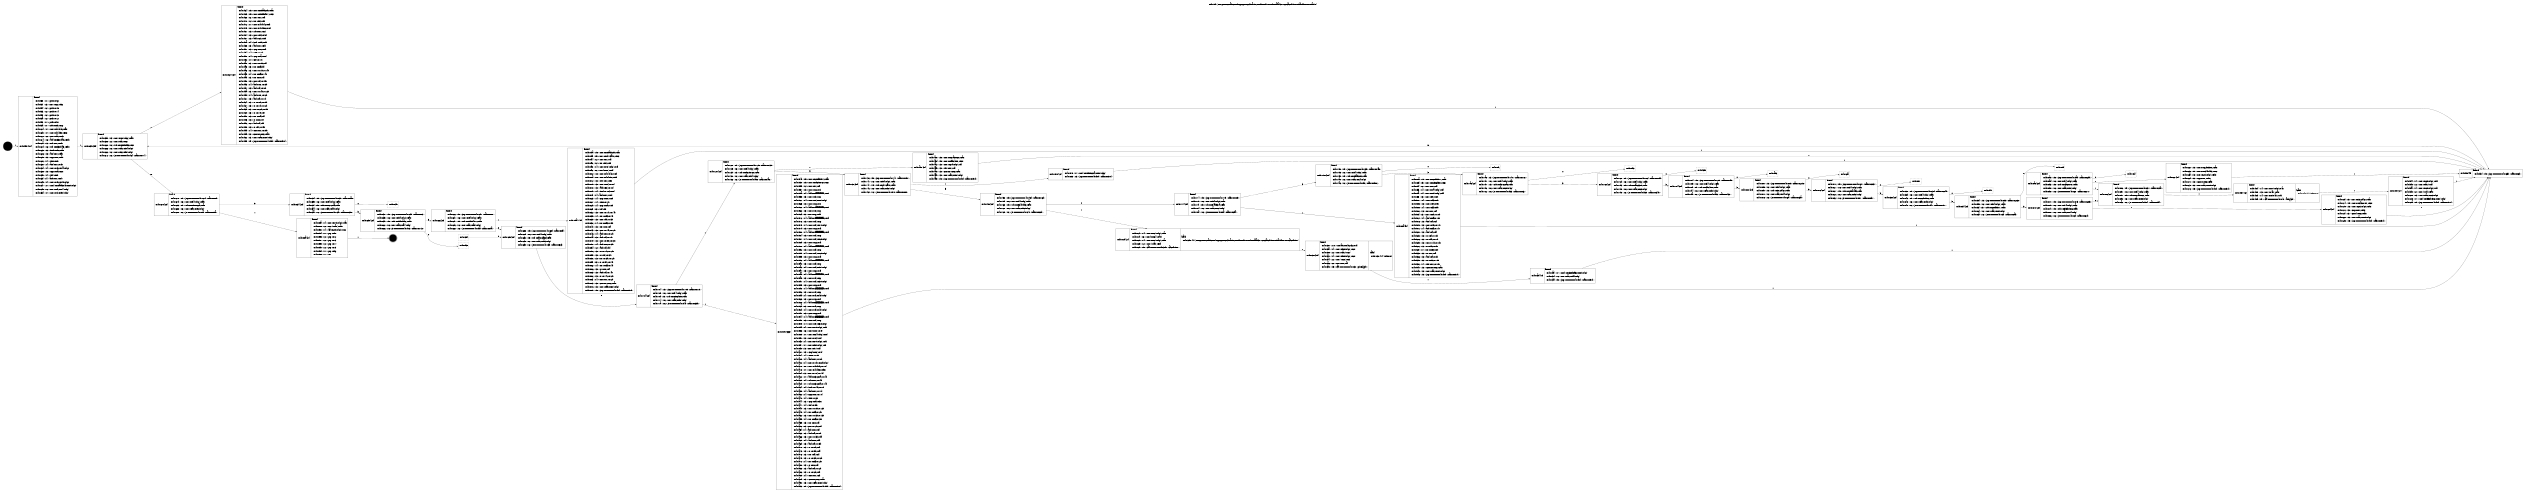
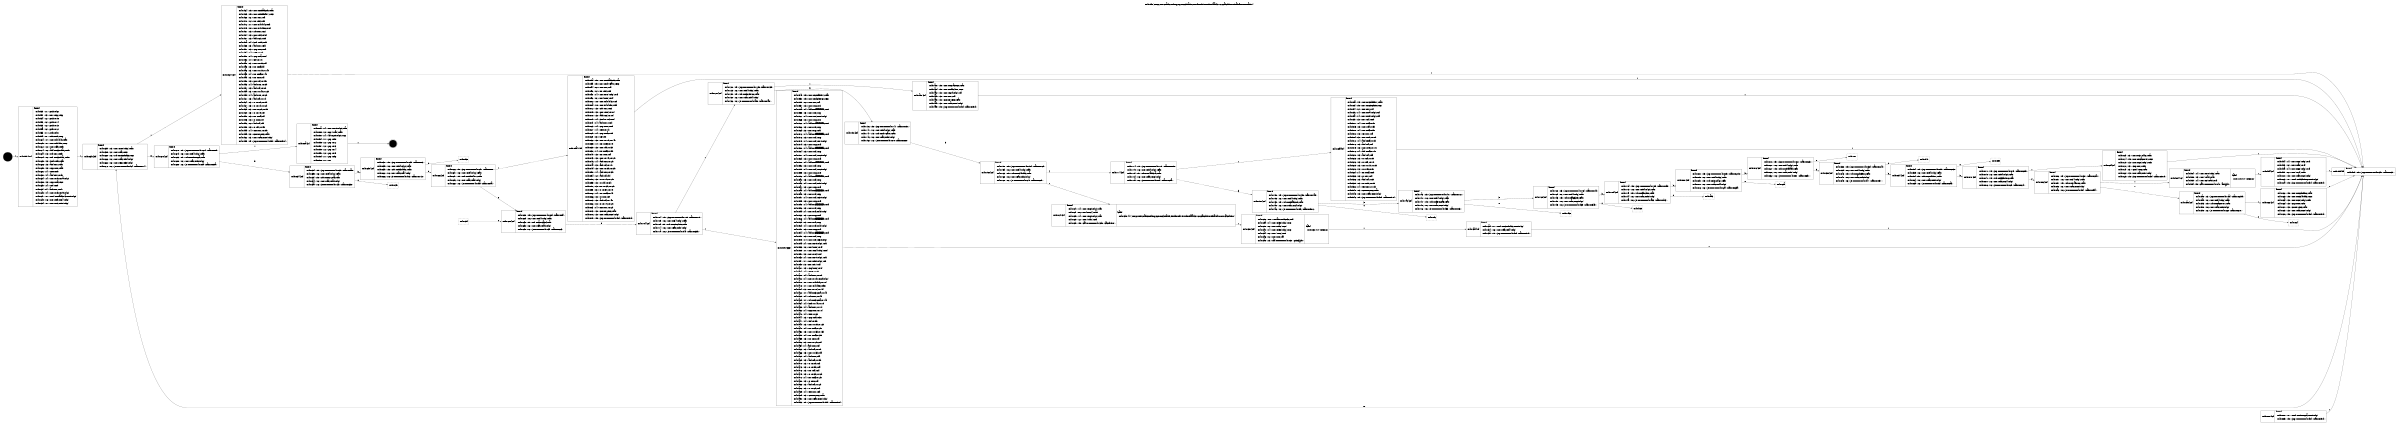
(979, 185) -> none
(2095, 189) -> (2139, 193)
